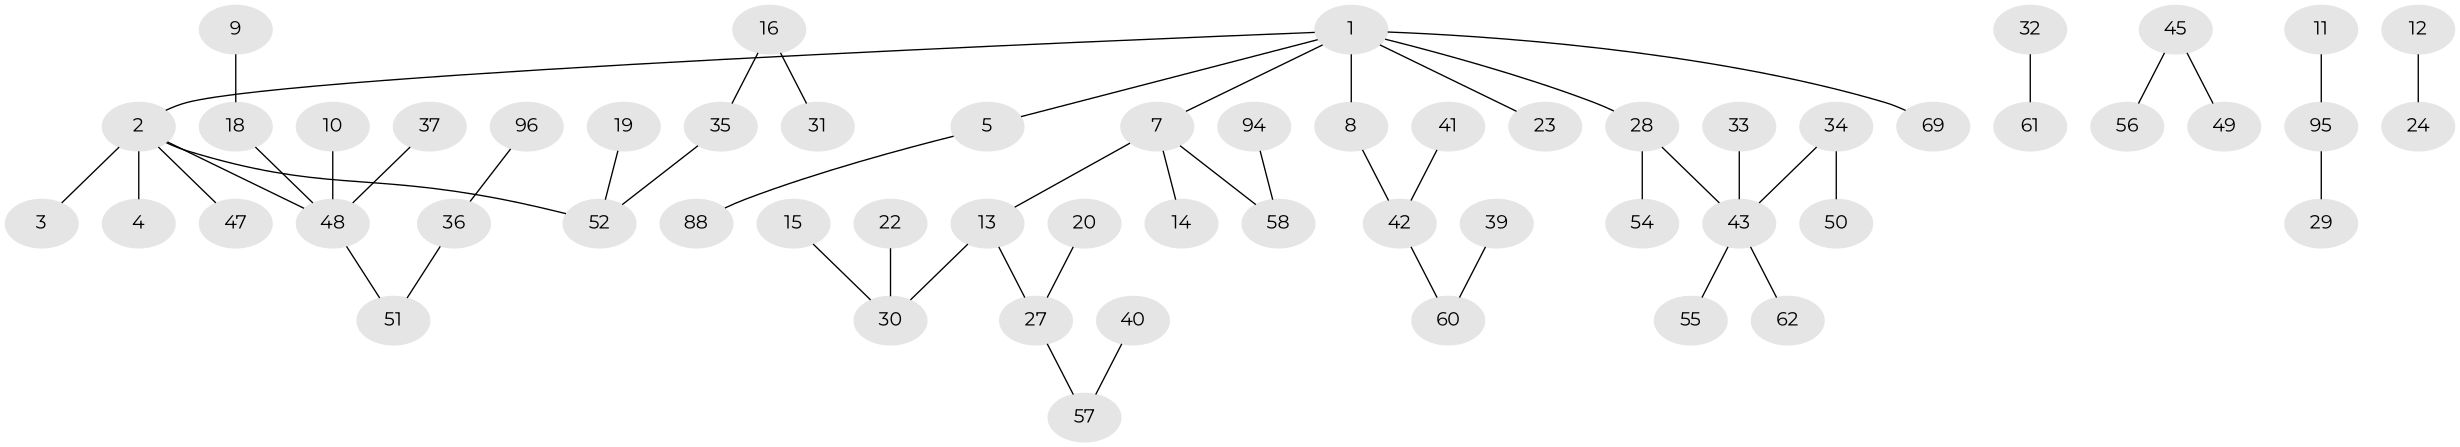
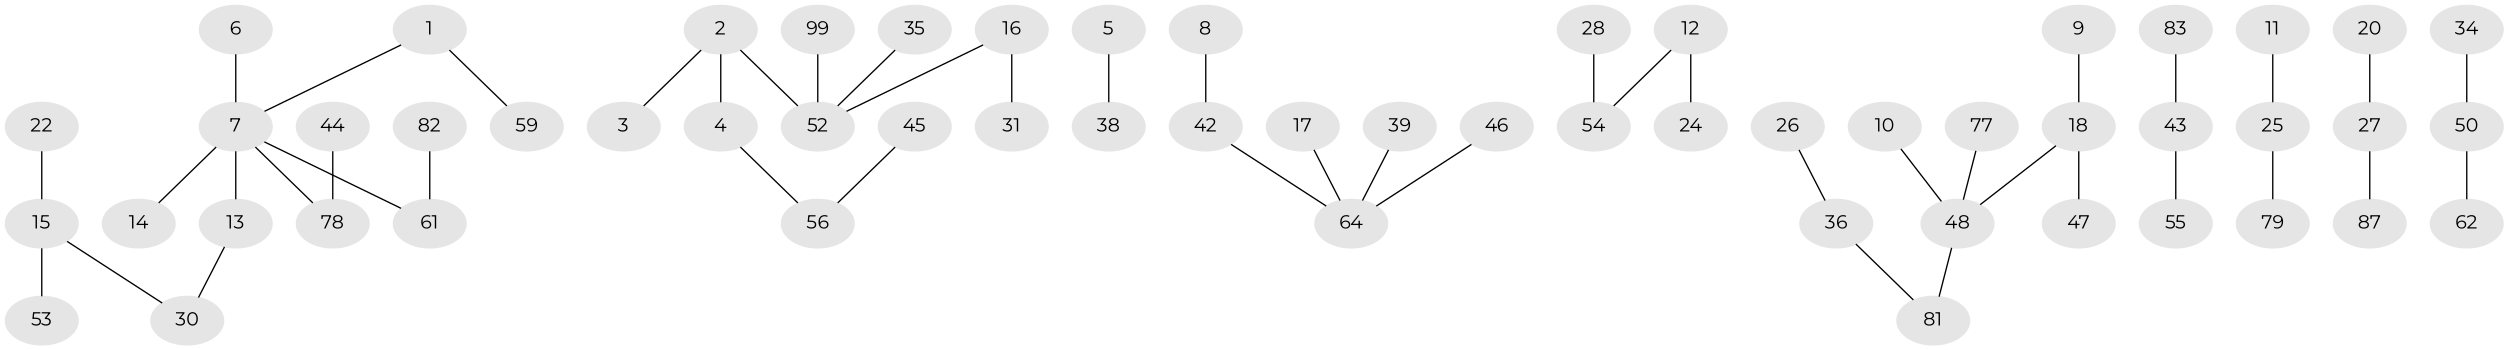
none -> (236, 30)
(2030, 30) -> (430, 127)
(739, 59) -> none
(1501, 71) -> none
(745, 78) -> (915, 78)
(1169, 78) -> none
(1351, 78) -> none
none -> (1642, 78)
(430, 127) -> (1982, 127)
(527, 127) -> (1788, 127)
(624, 127) -> (818, 30)
(1254, 127) -> (333, 127)
none -> (1303, 127)
(1448, 127) -> none
none -> (1497, 127)
(1545, 127) -> none
(1739, 127) -> (2176, 30)
(1933, 127) -> (527, 127)
(2224, 127) -> none
(2321, 127) -> (2273, 127)
none -> (322, 170)
(187, 175) -> (2079, 175)
(236, 175) -> none
none -> (769, 175)
(1691, 175) -> none
(1788, 175) -> none
(697, 224) -> (1109, 127)
(1279, 224) -> (333, 224)
(2321, 224) -> (2273, 224)
(891, 272) -> (42, 175)
(1012, 272) -> none
(1764, 272) -> (2467, 175)
none -> (42, 321)
(393, 321) -> (1933, 321)
(1133, 321) -> none
(1448, 321) -> (1351, 224)
(1085, 418) -> (2370, 224)
